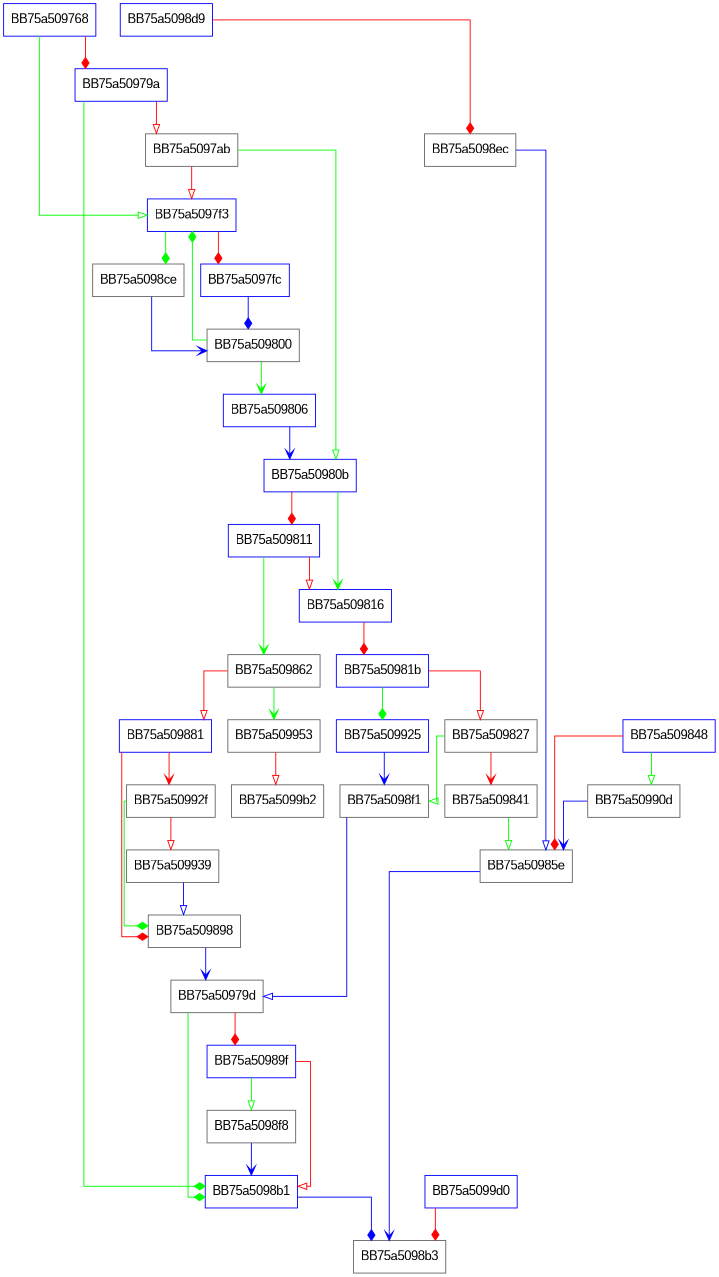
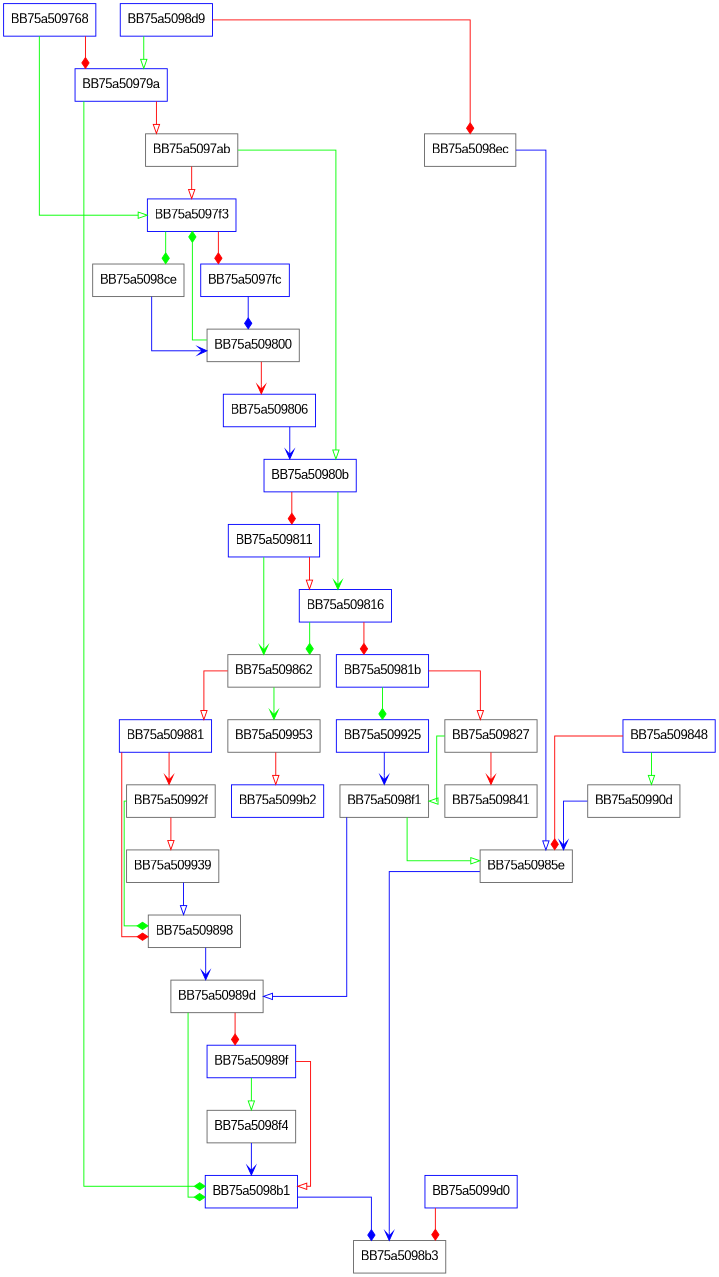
none -> (144, 48)
(261, 373) -> (261, 373)
none -> (310, 633)
(278, 801) -> (278, 801)
(509, 829) -> (417, 861)
(217, 996) -> (217, 996)
(251, 1127) -> (251, 1127)
